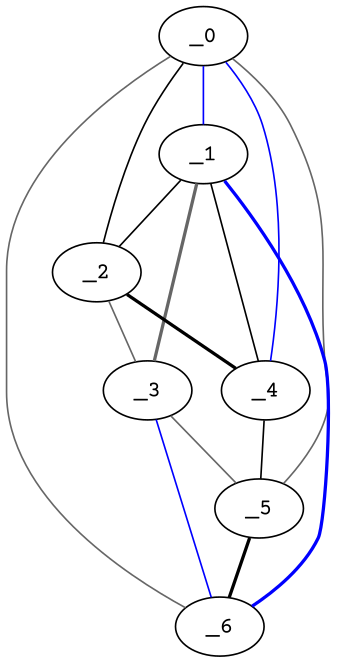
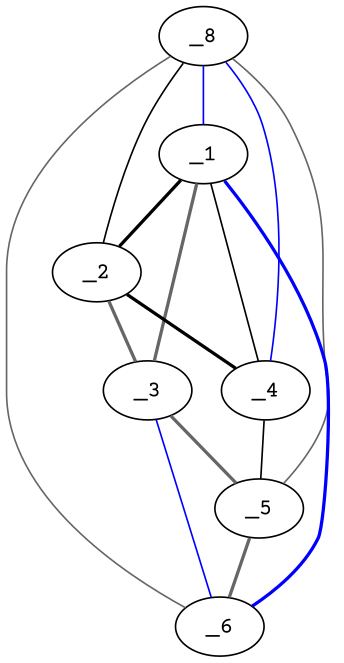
(203, 36) -> (203, 36)
(150, 213) -> (150, 213)
(122, 331) -> (122, 331)
(203, 449) -> (203, 449)
(239, 568) -> (239, 568)
